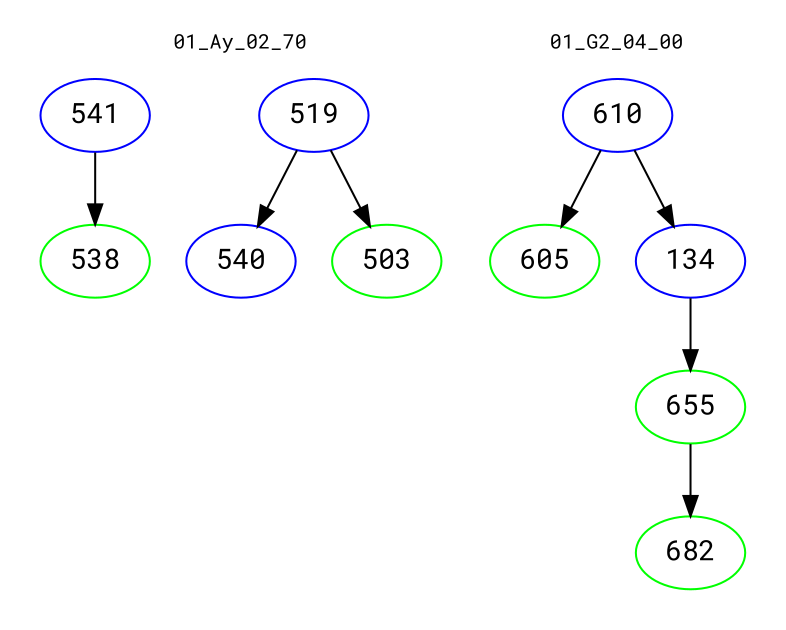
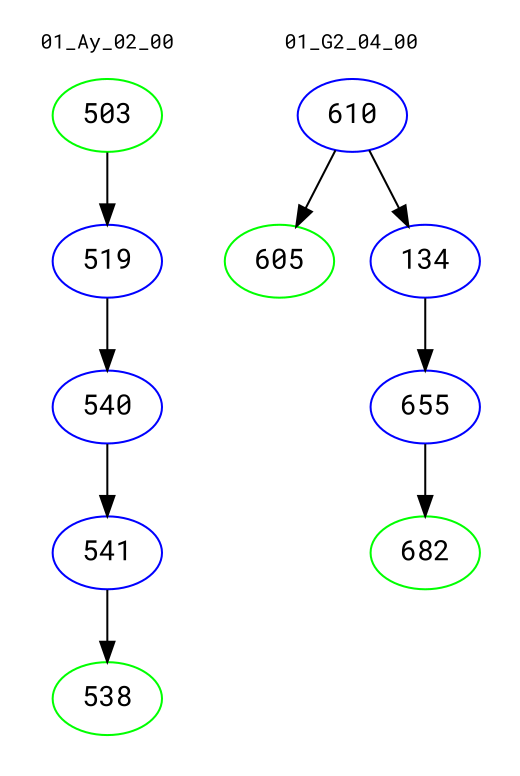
(241, 44) -> (108, 44)
(346, 179) -> (107, 178)
(691, 407) -> (425, 407)
none -> (107, 470)
